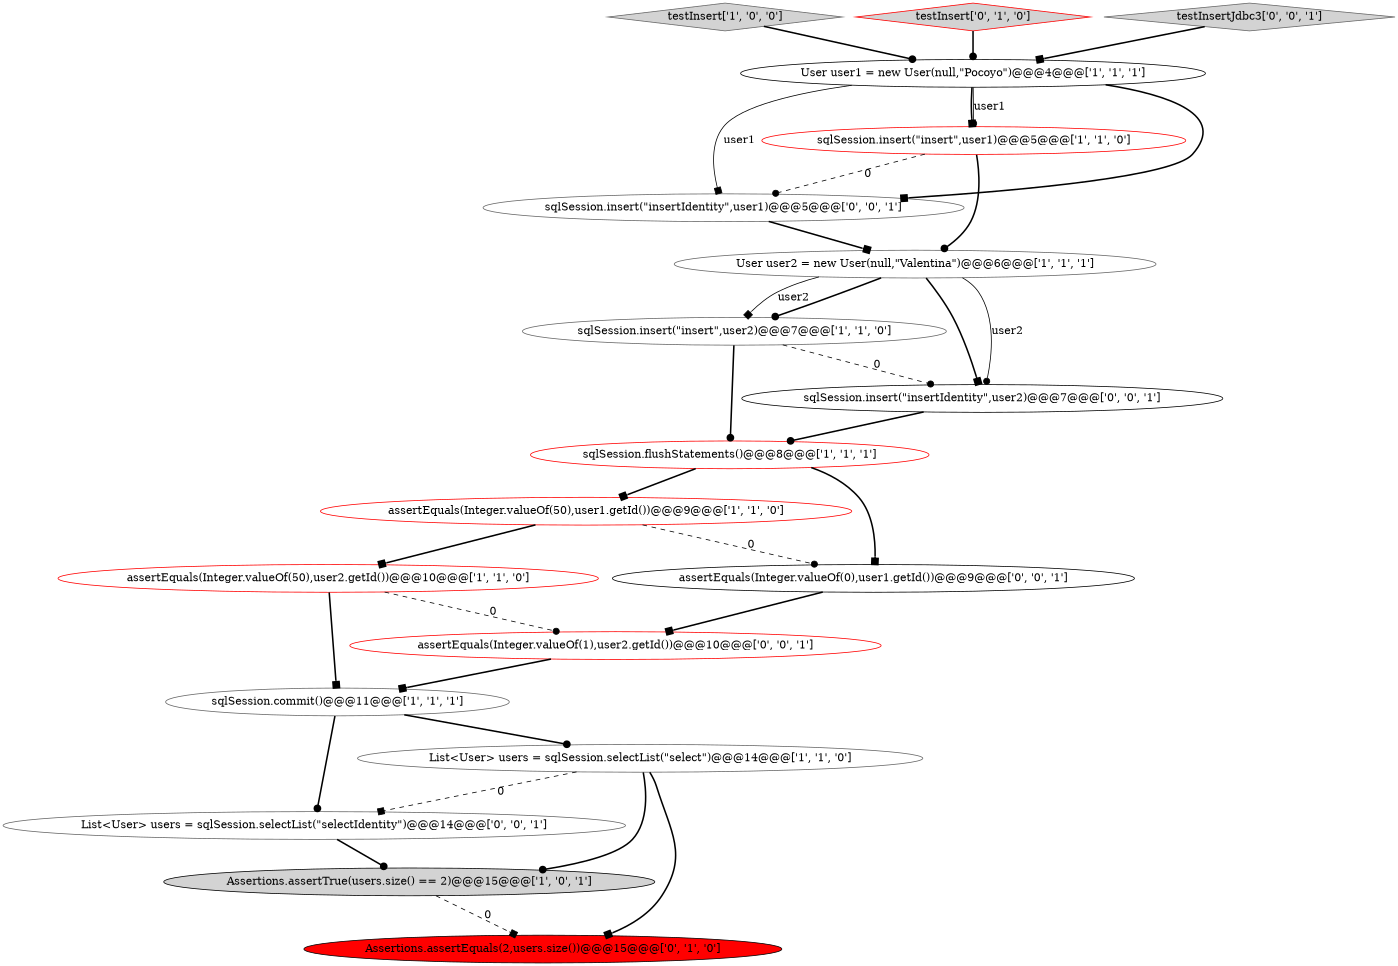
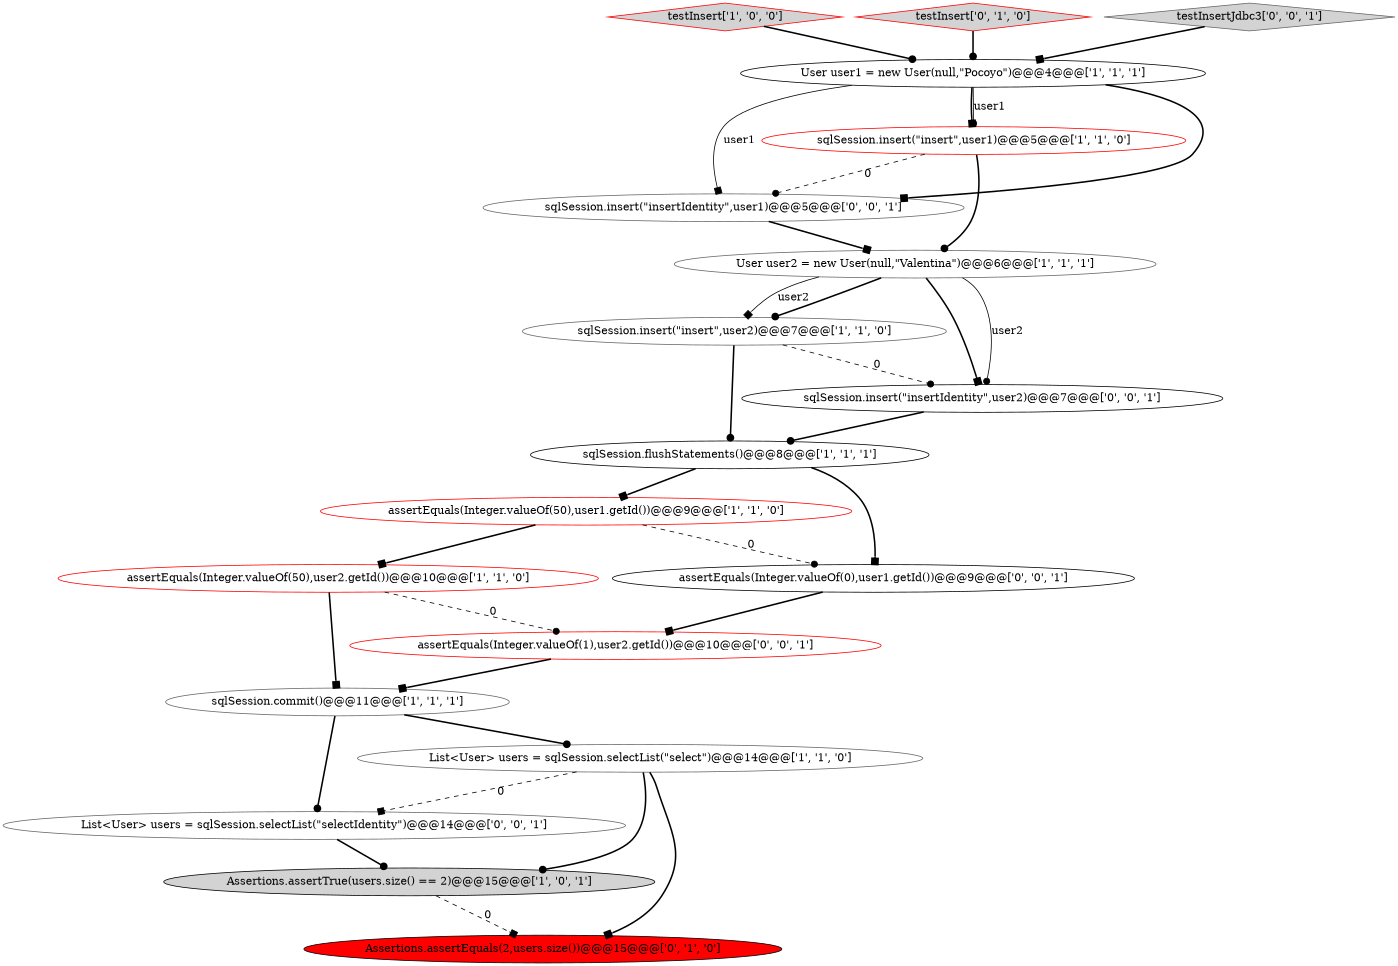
(725, 17) -> (725, 17)
(730, 455) -> (730, 455)
